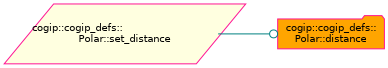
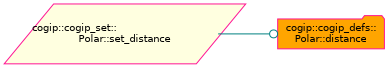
(125, 34) -> (125, 34)
